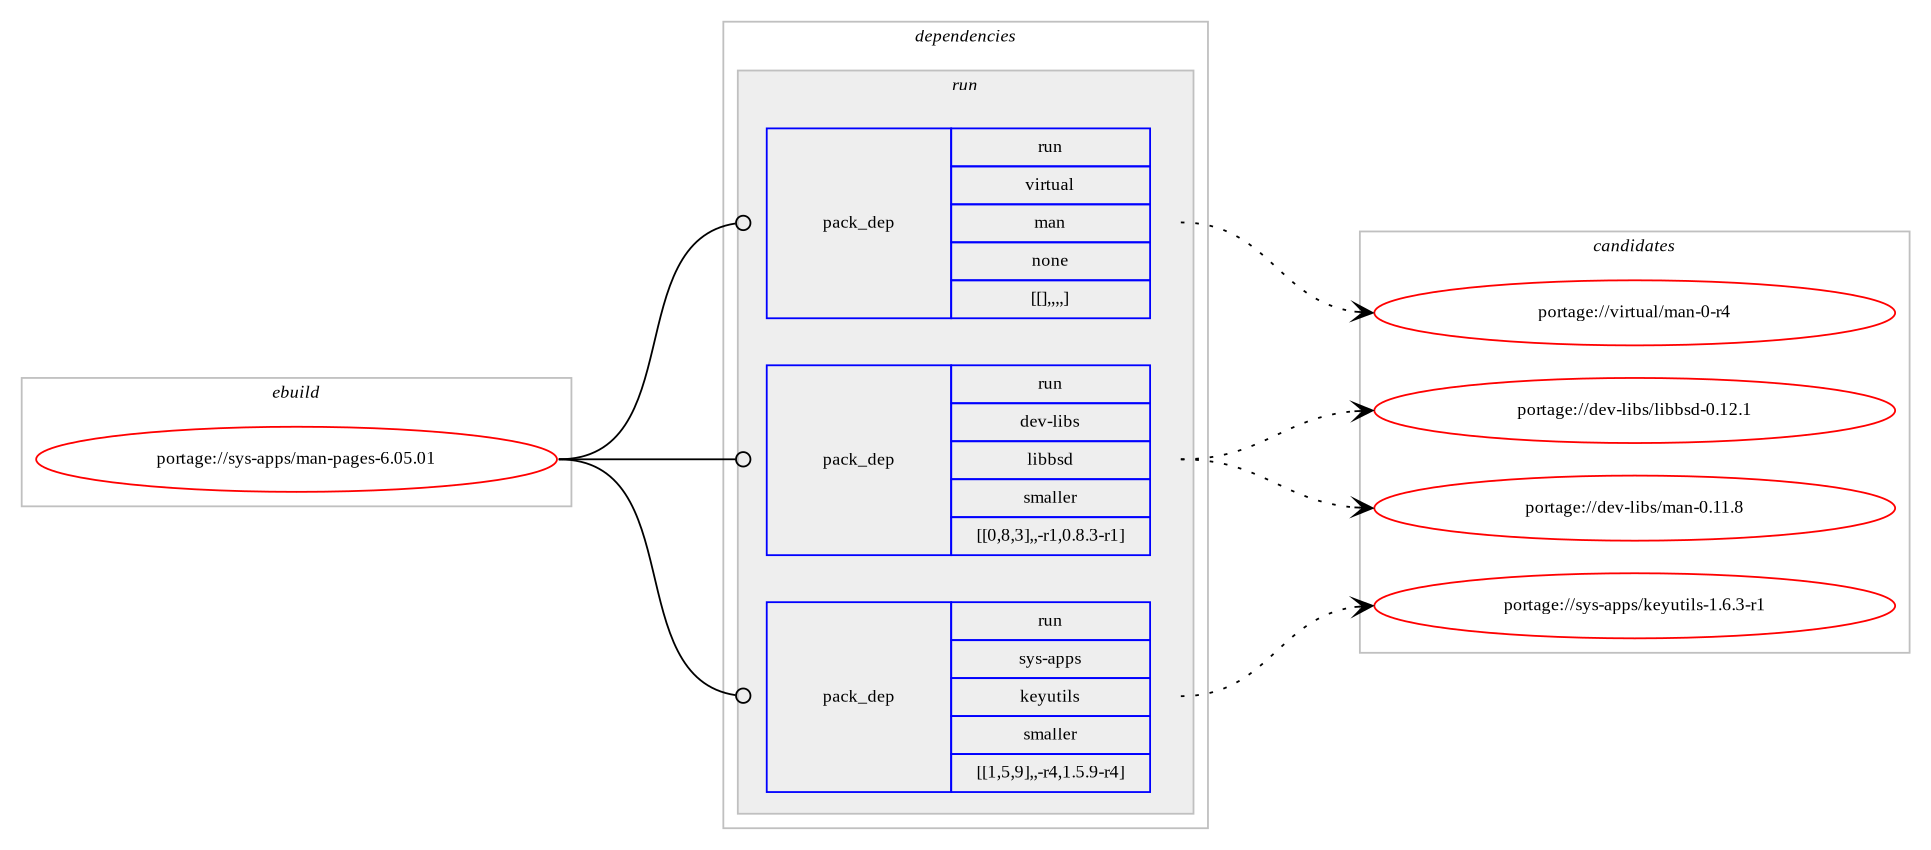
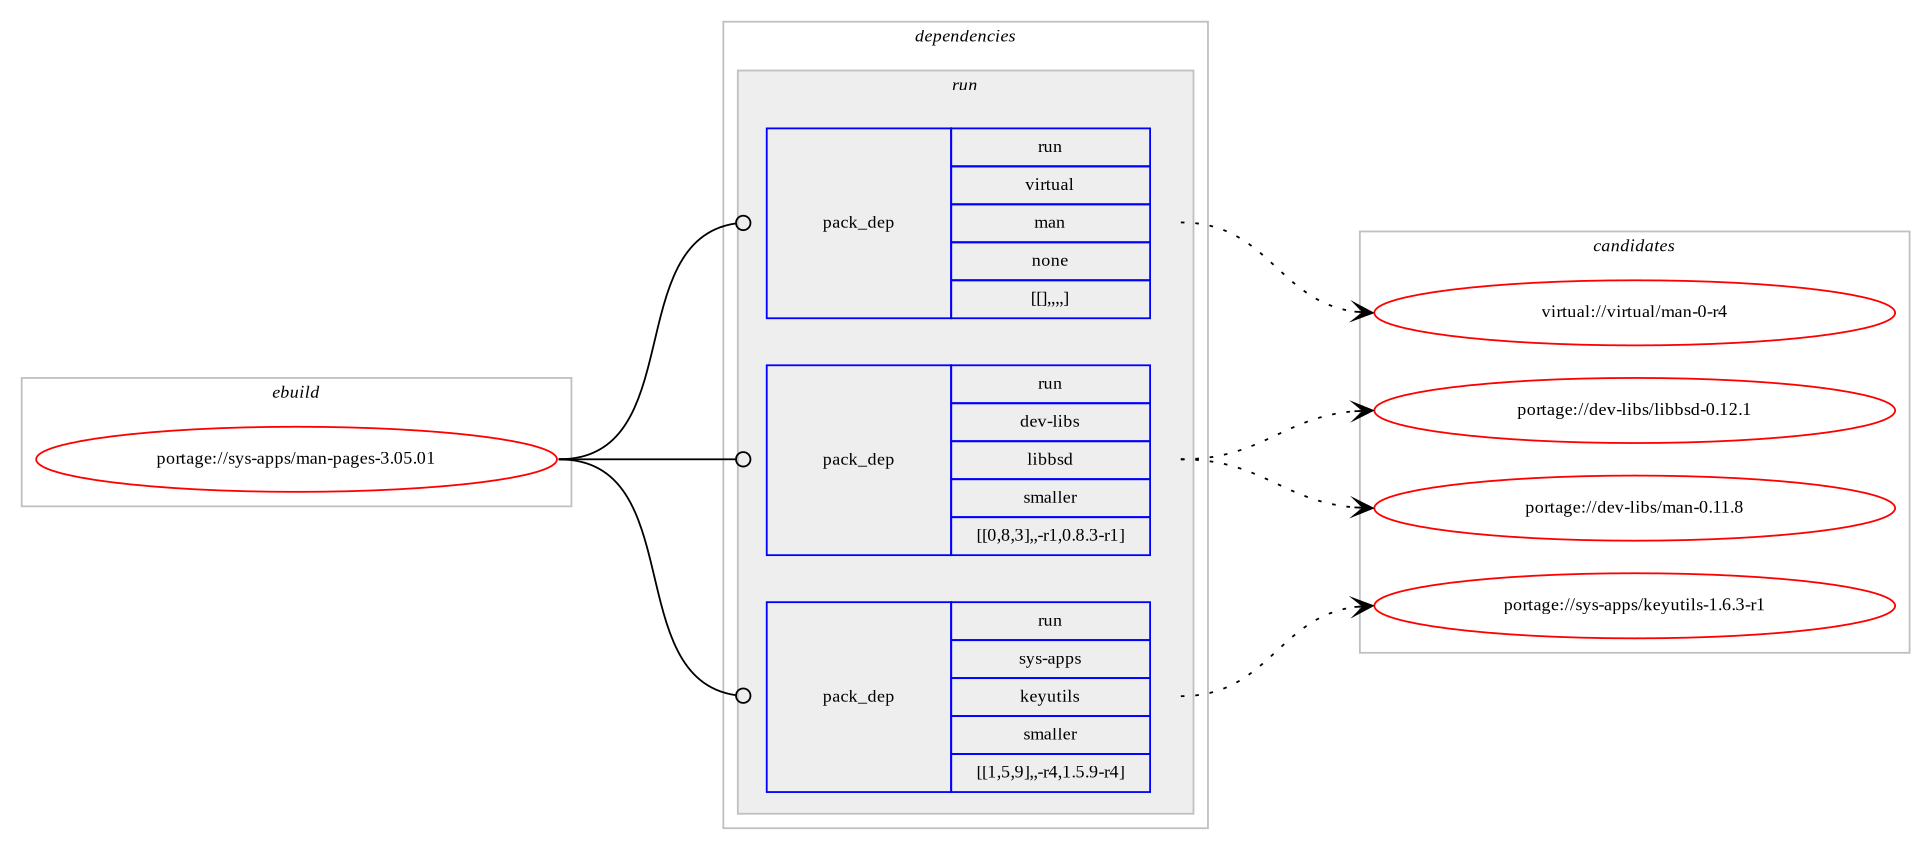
(1635, 313) -> (1635, 313)
(297, 459) -> (297, 459)
